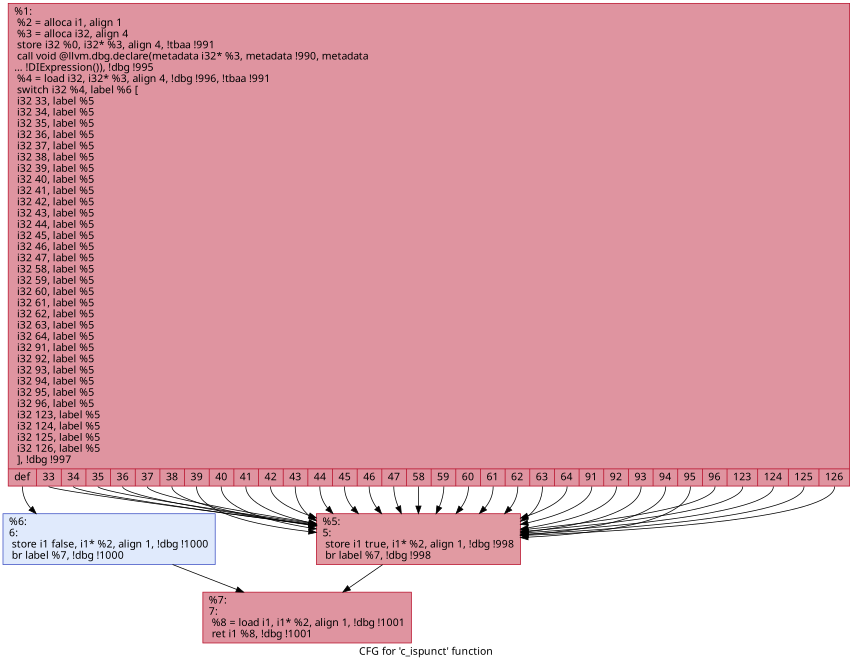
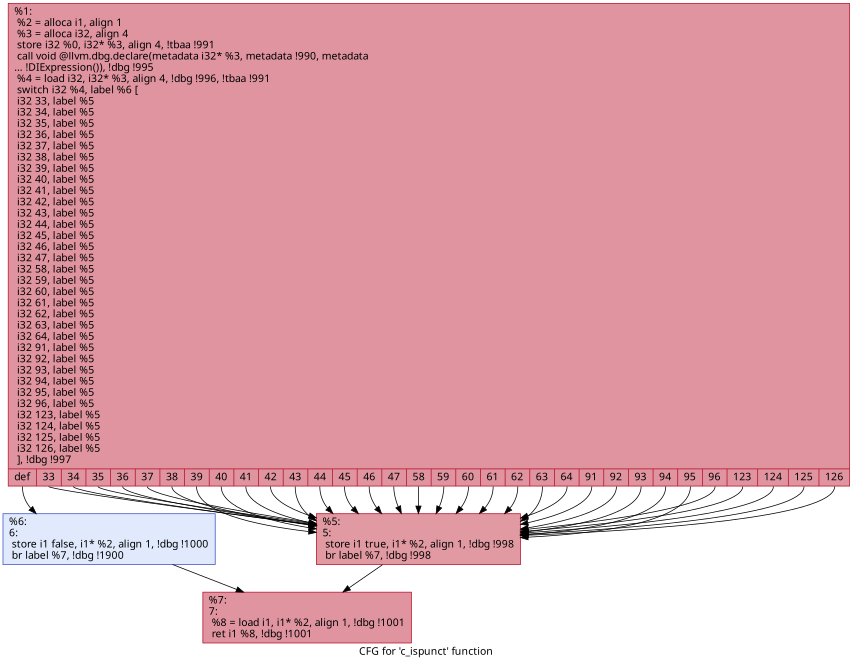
(67, 556) -> (67, 556)
